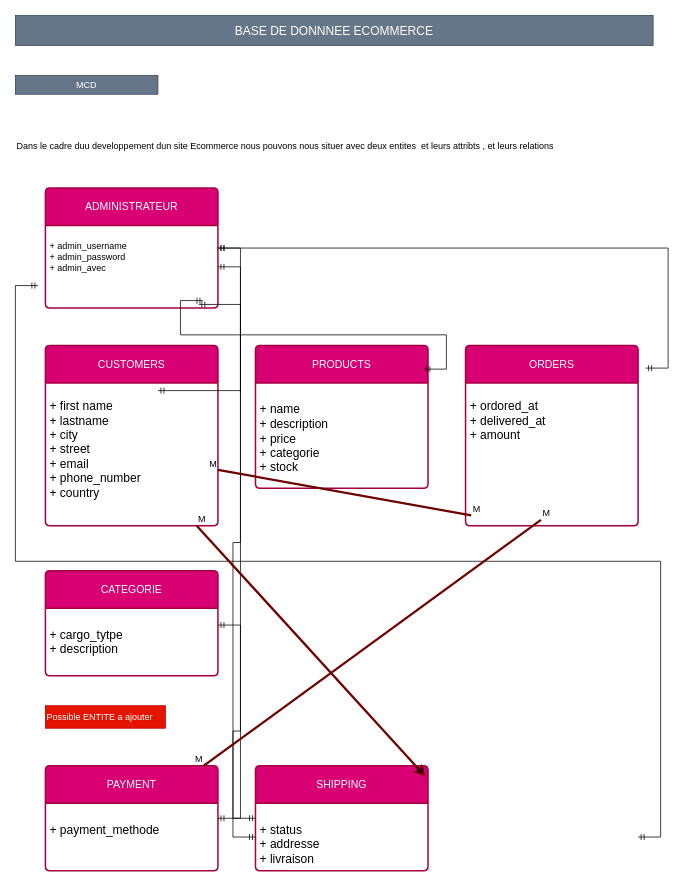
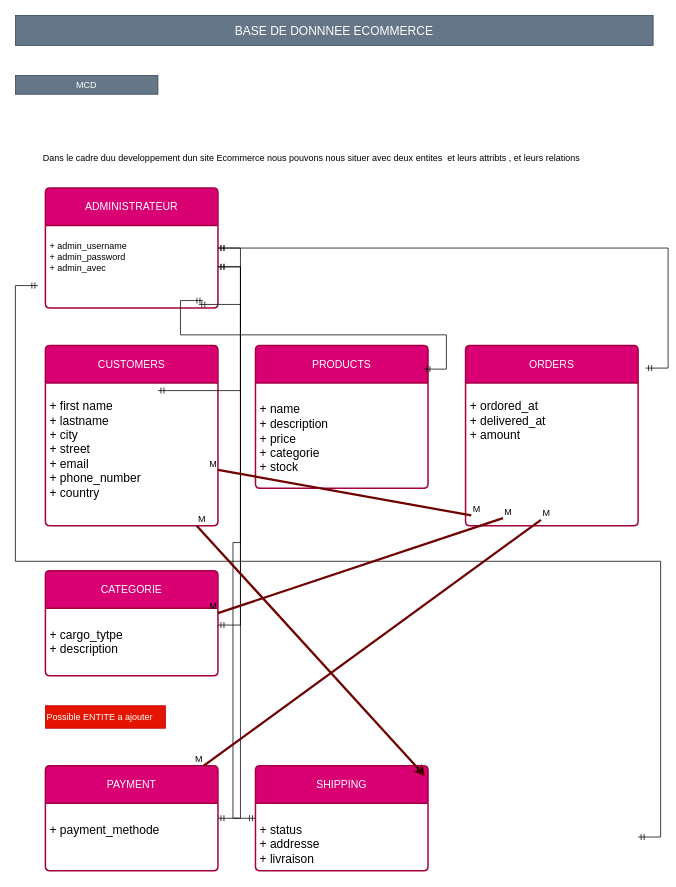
(327, 147) -> (353, 158)
none -> (294, 588)
(250, 837) -> (238, 625)
